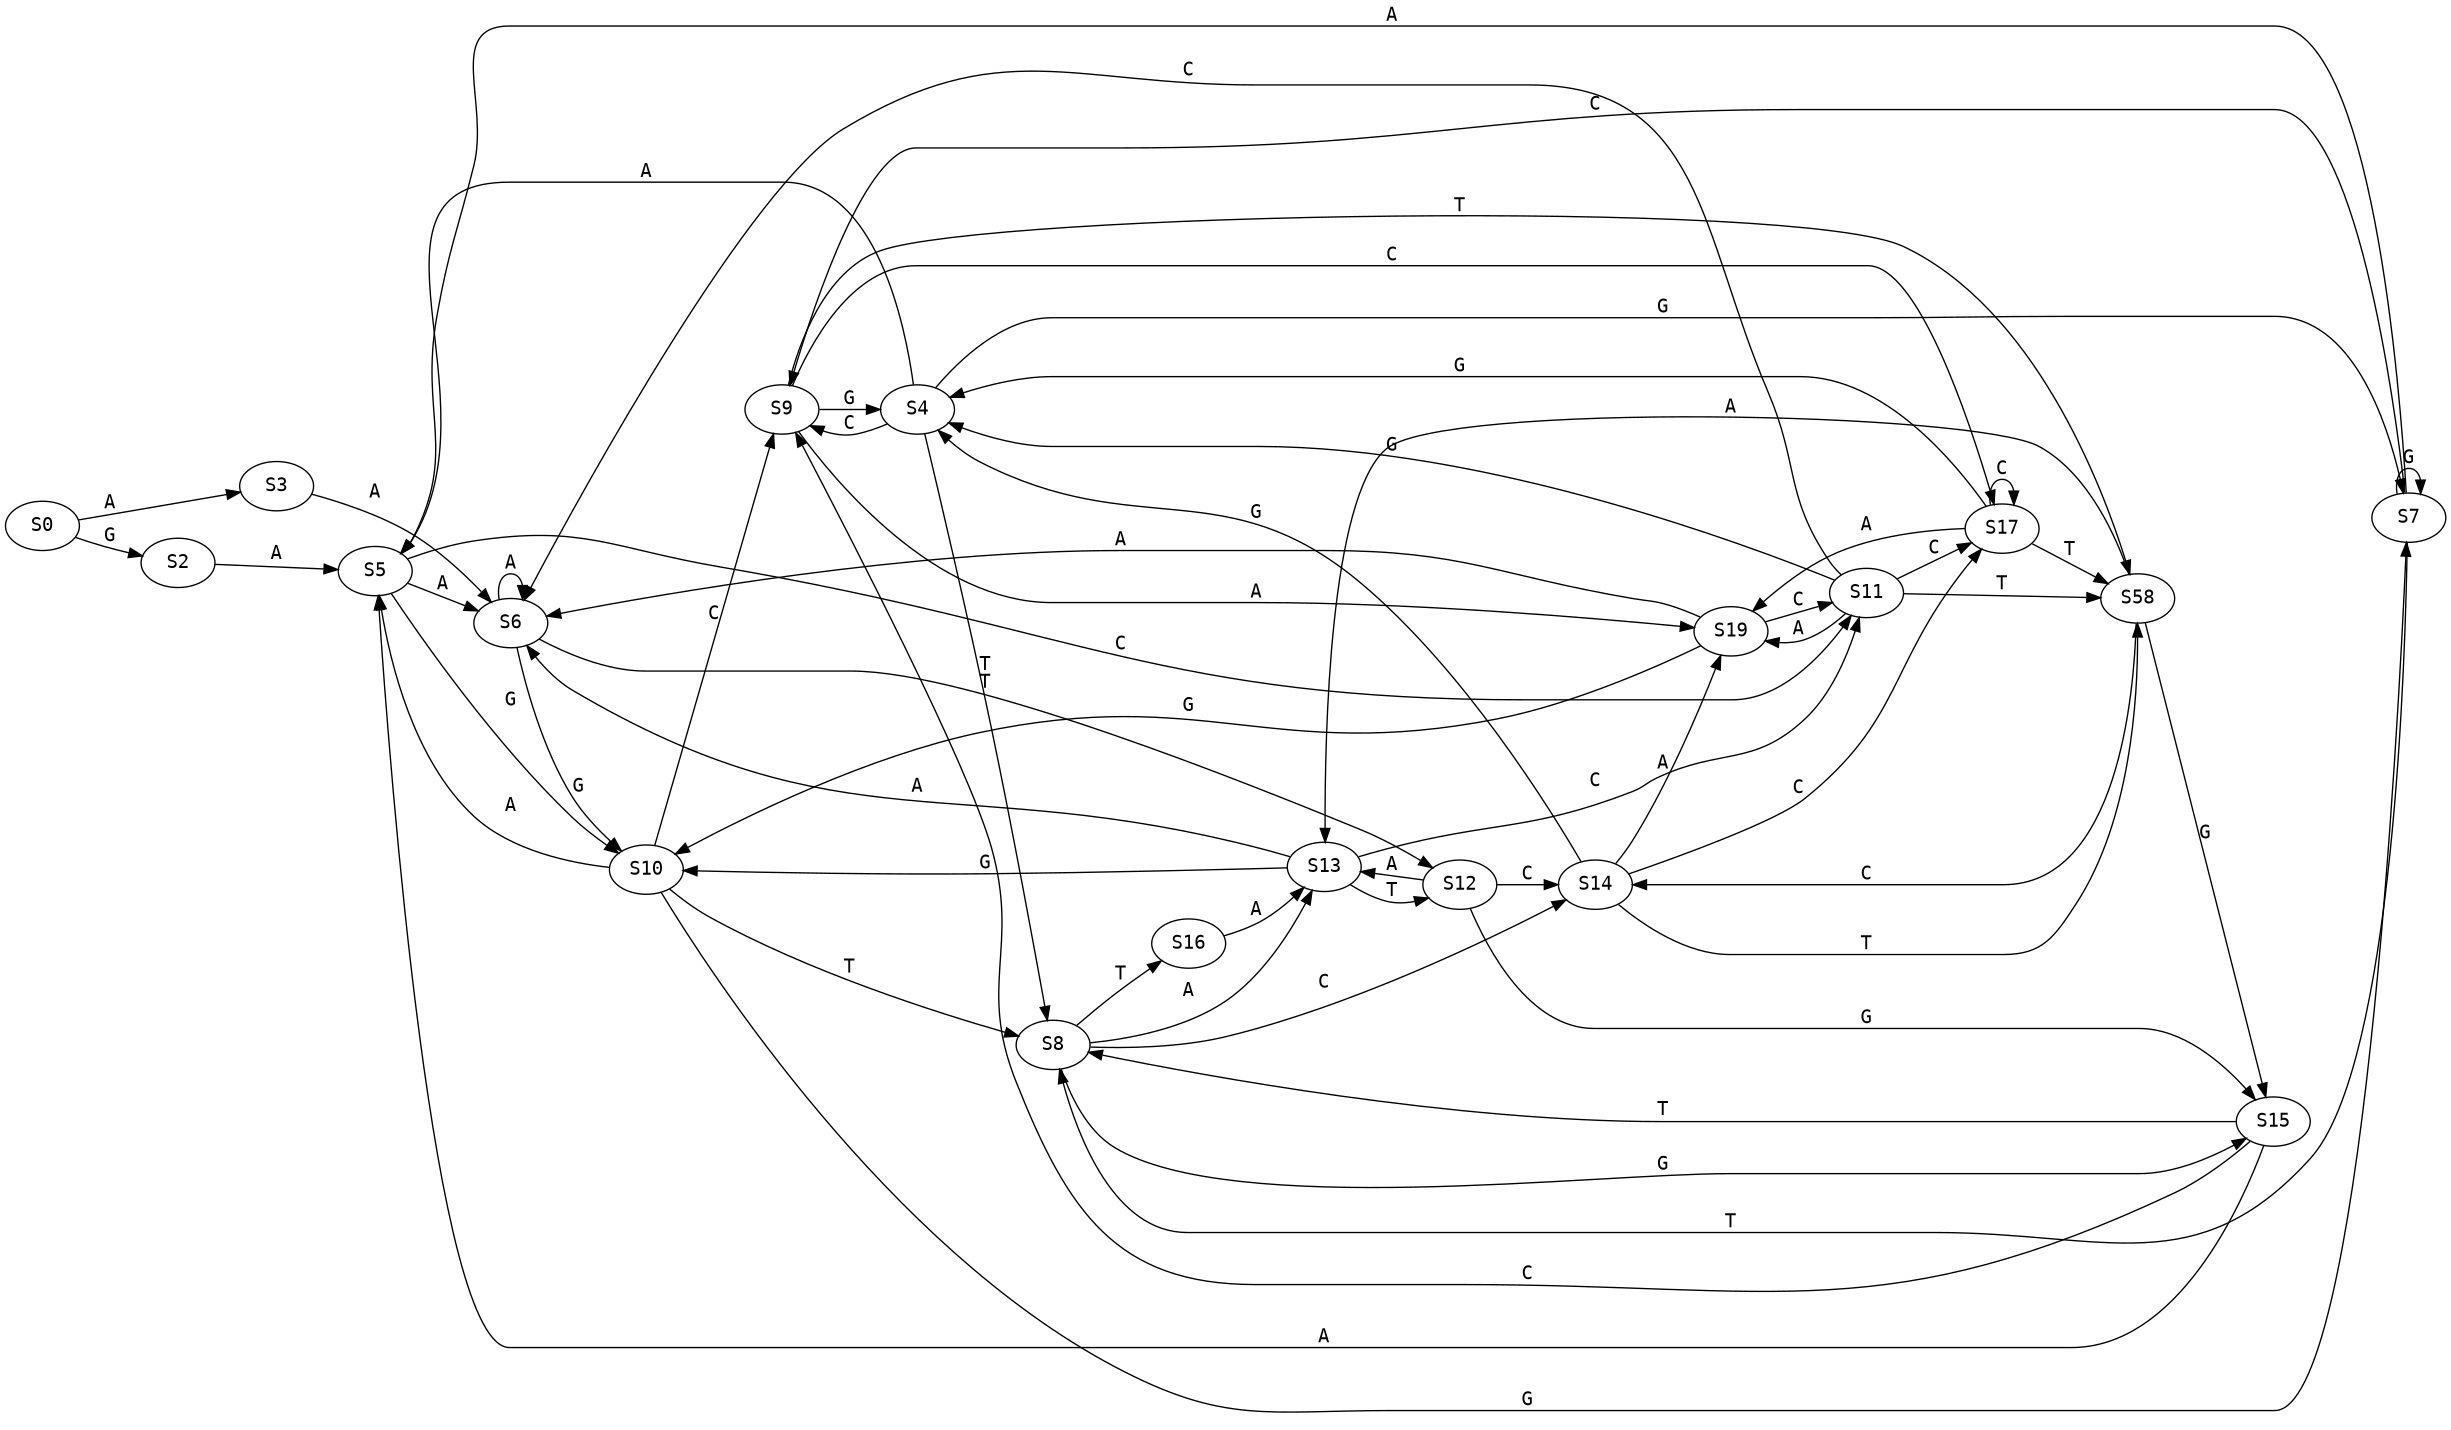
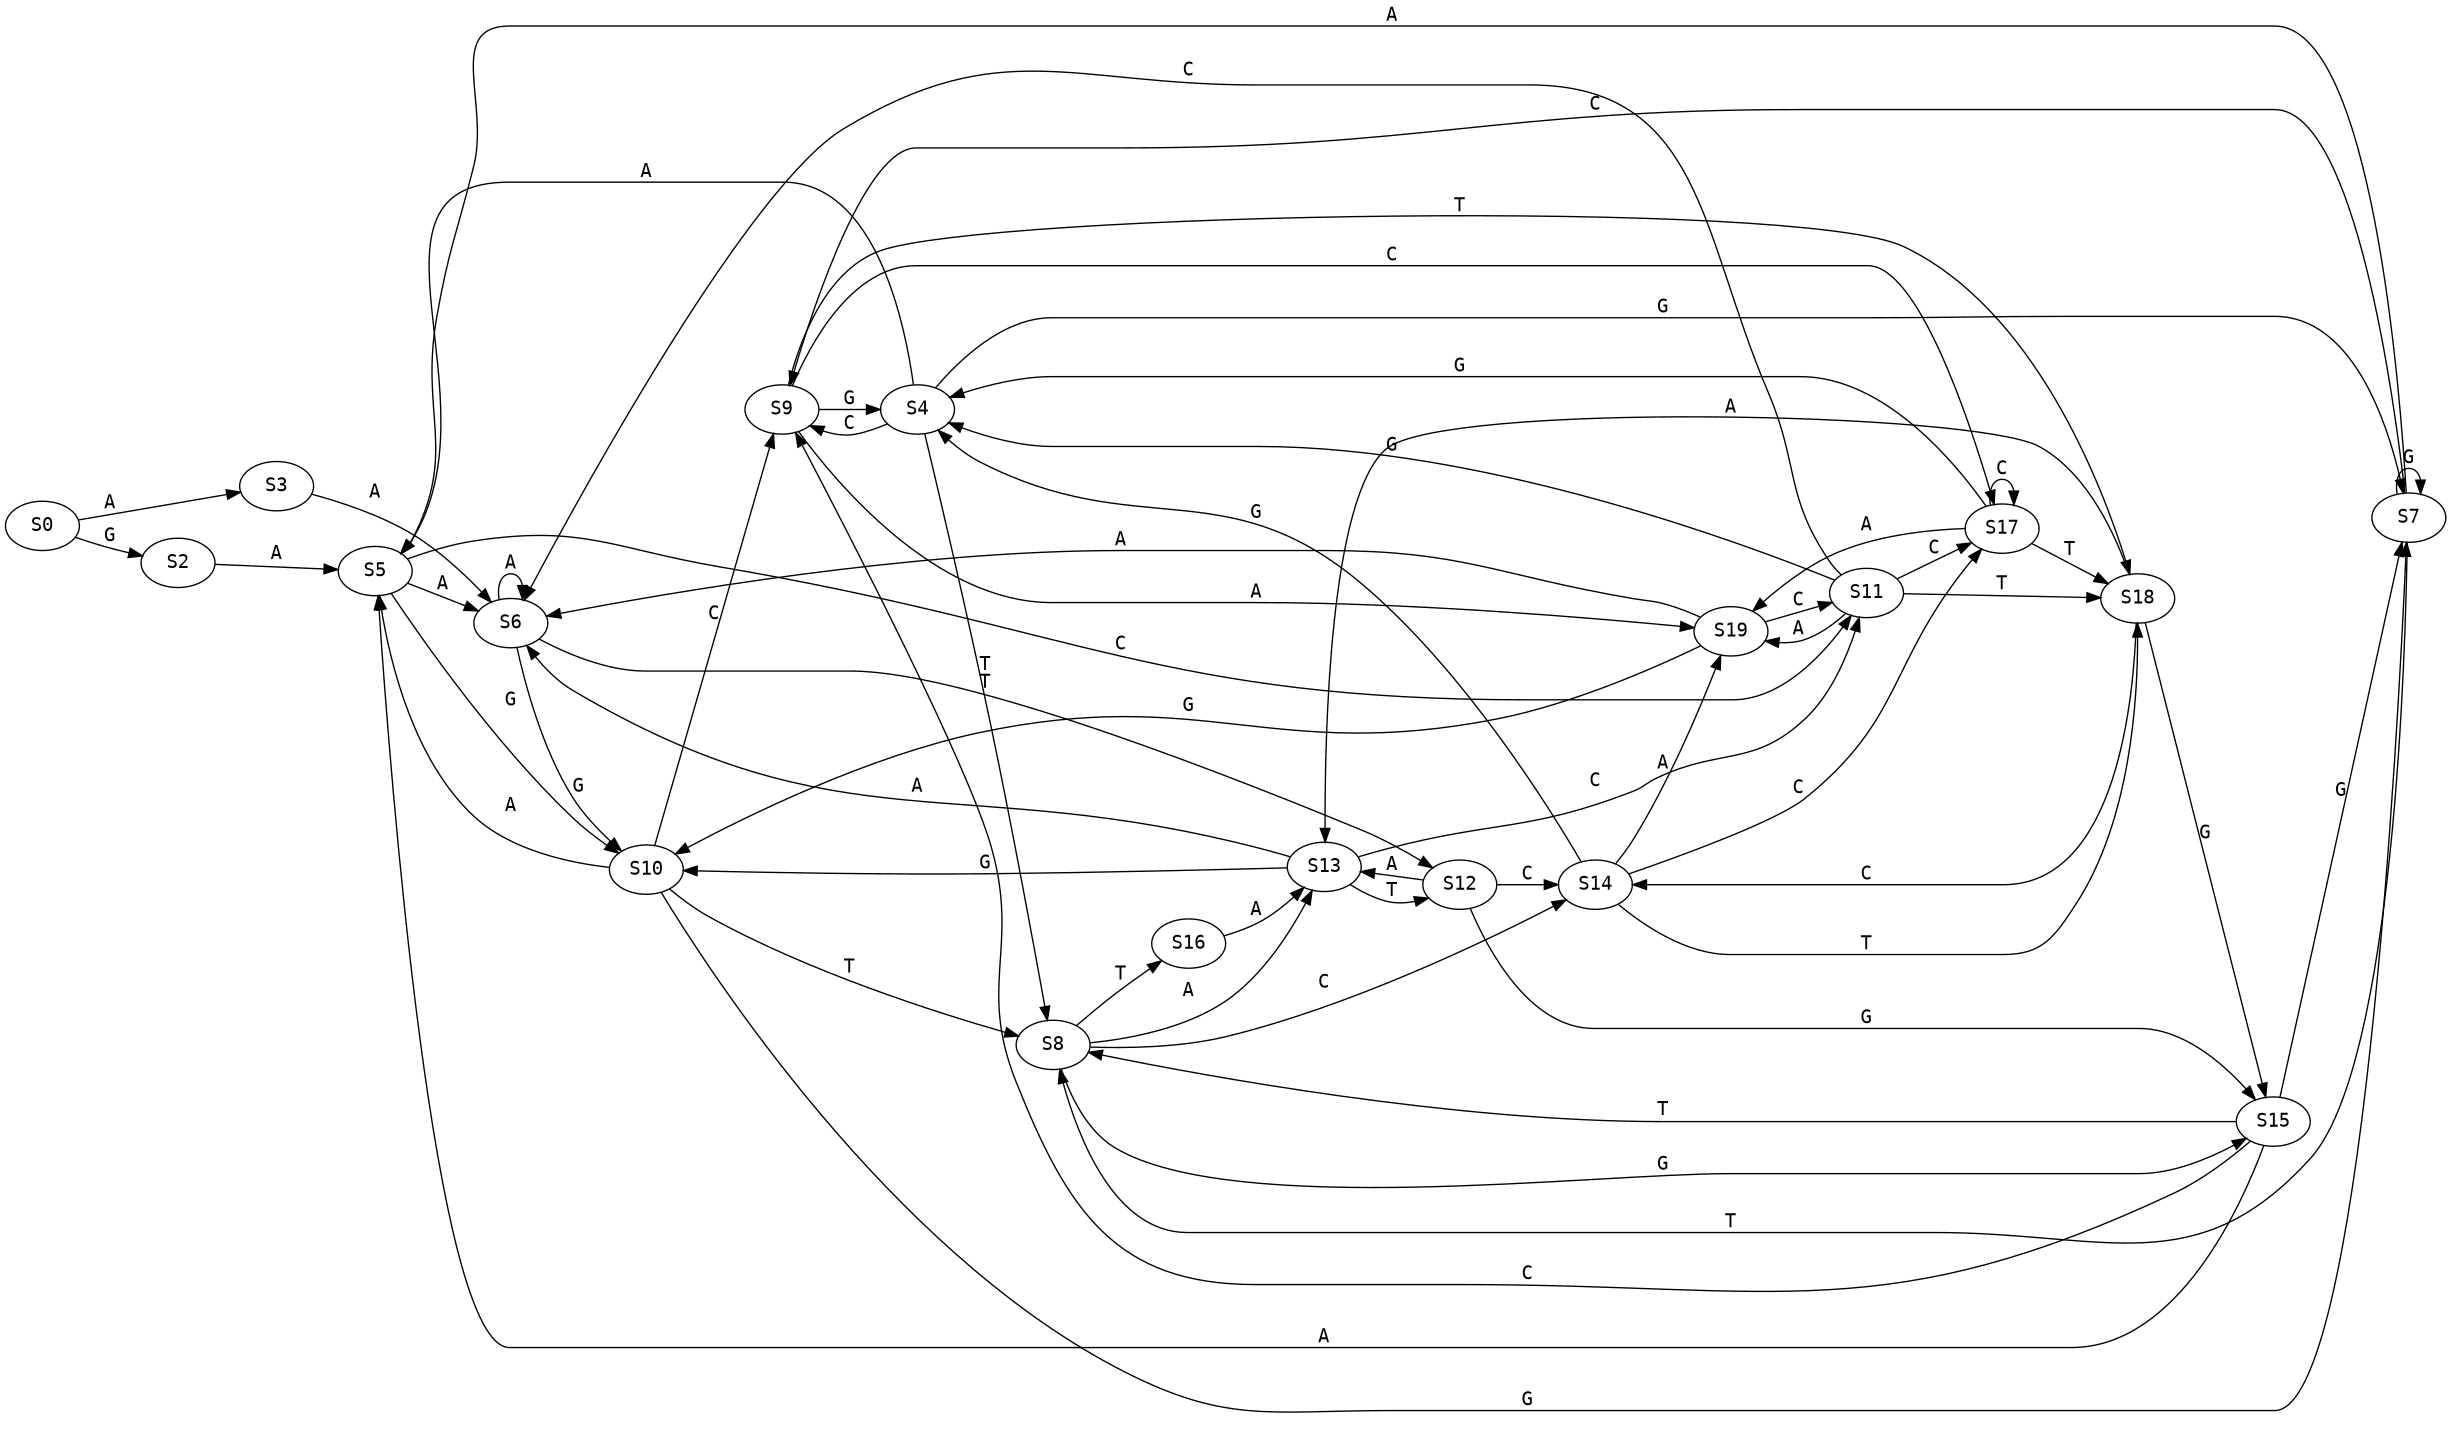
(2138, 599) -> (2138, 599)
none -> (2340, 827)
